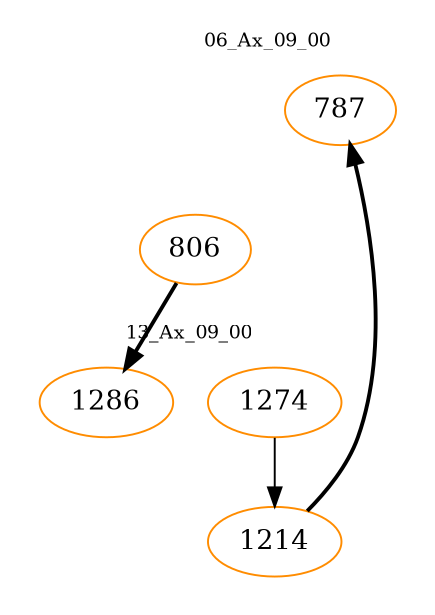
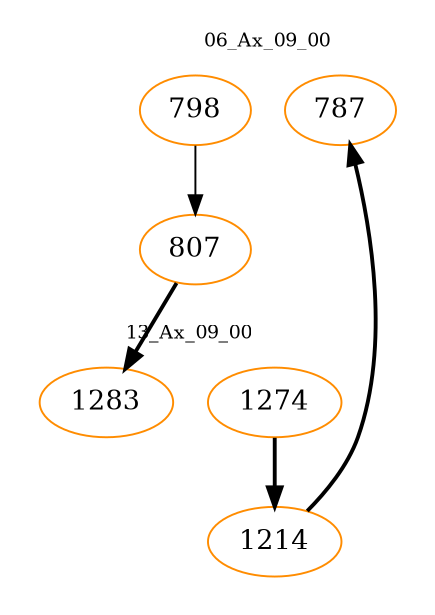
none -> (195, 110)
(195, 250) -> (195, 250)
(106, 402) -> (106, 402)
(275, 463) -> (275, 463)
